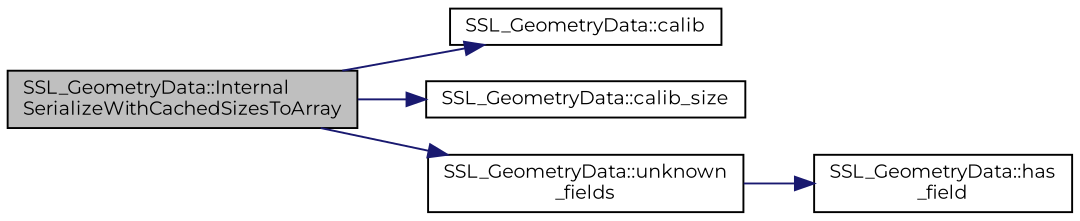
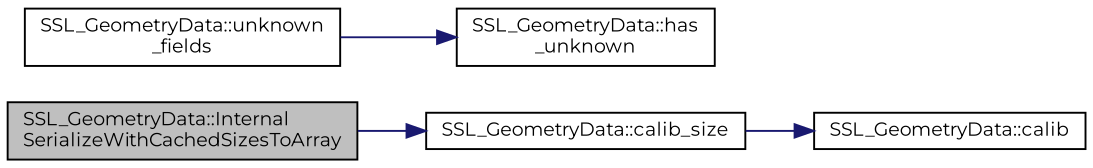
(404, 60) -> (770, 131)
(375, 139) -> none
(943, 183) -> (586, 37)
